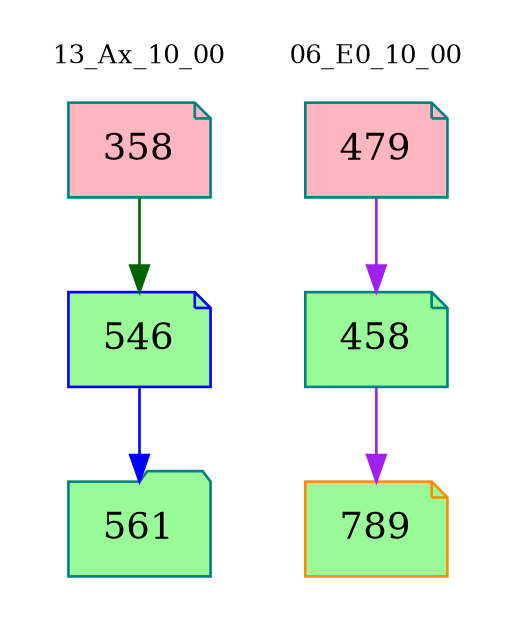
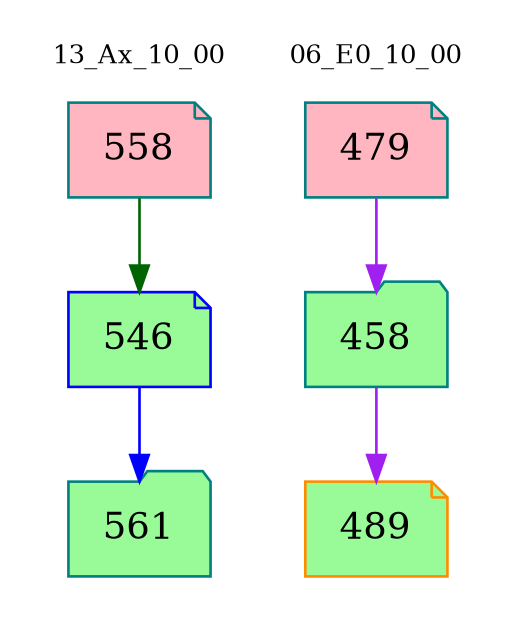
(139, 150) -> (139, 150)
(376, 340) -> (376, 340)
(376, 529) -> (376, 529)
